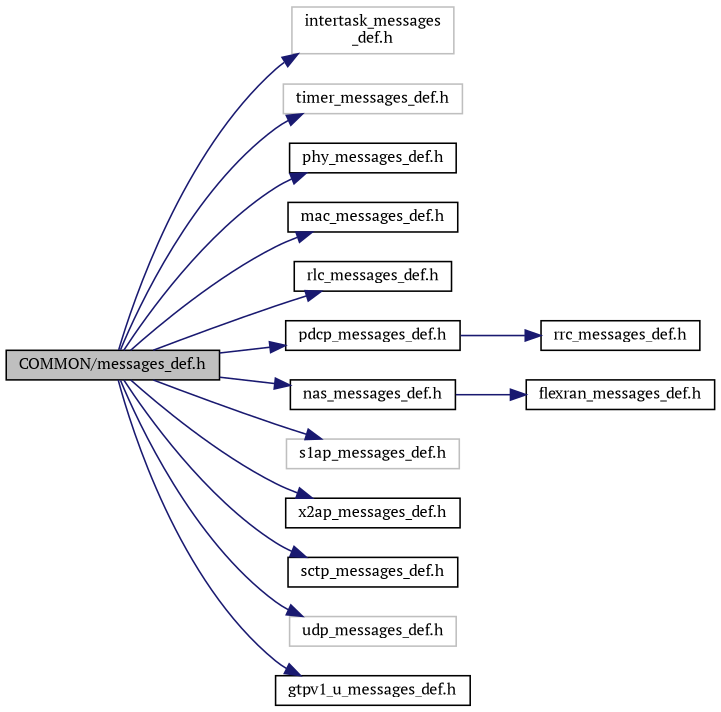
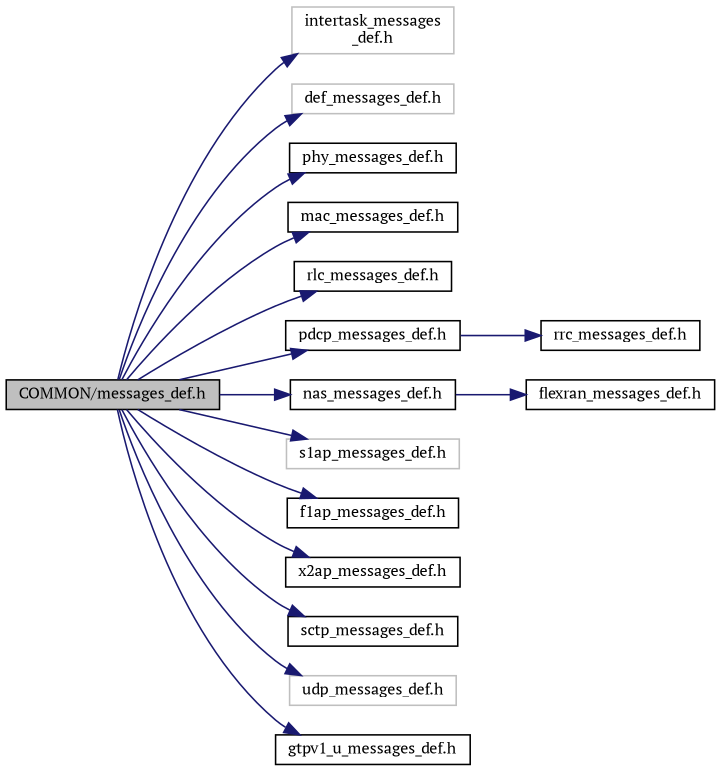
(373, 99) -> (373, 99)
none -> (373, 513)
